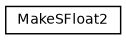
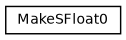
(63, 20) -> (63, 20)
